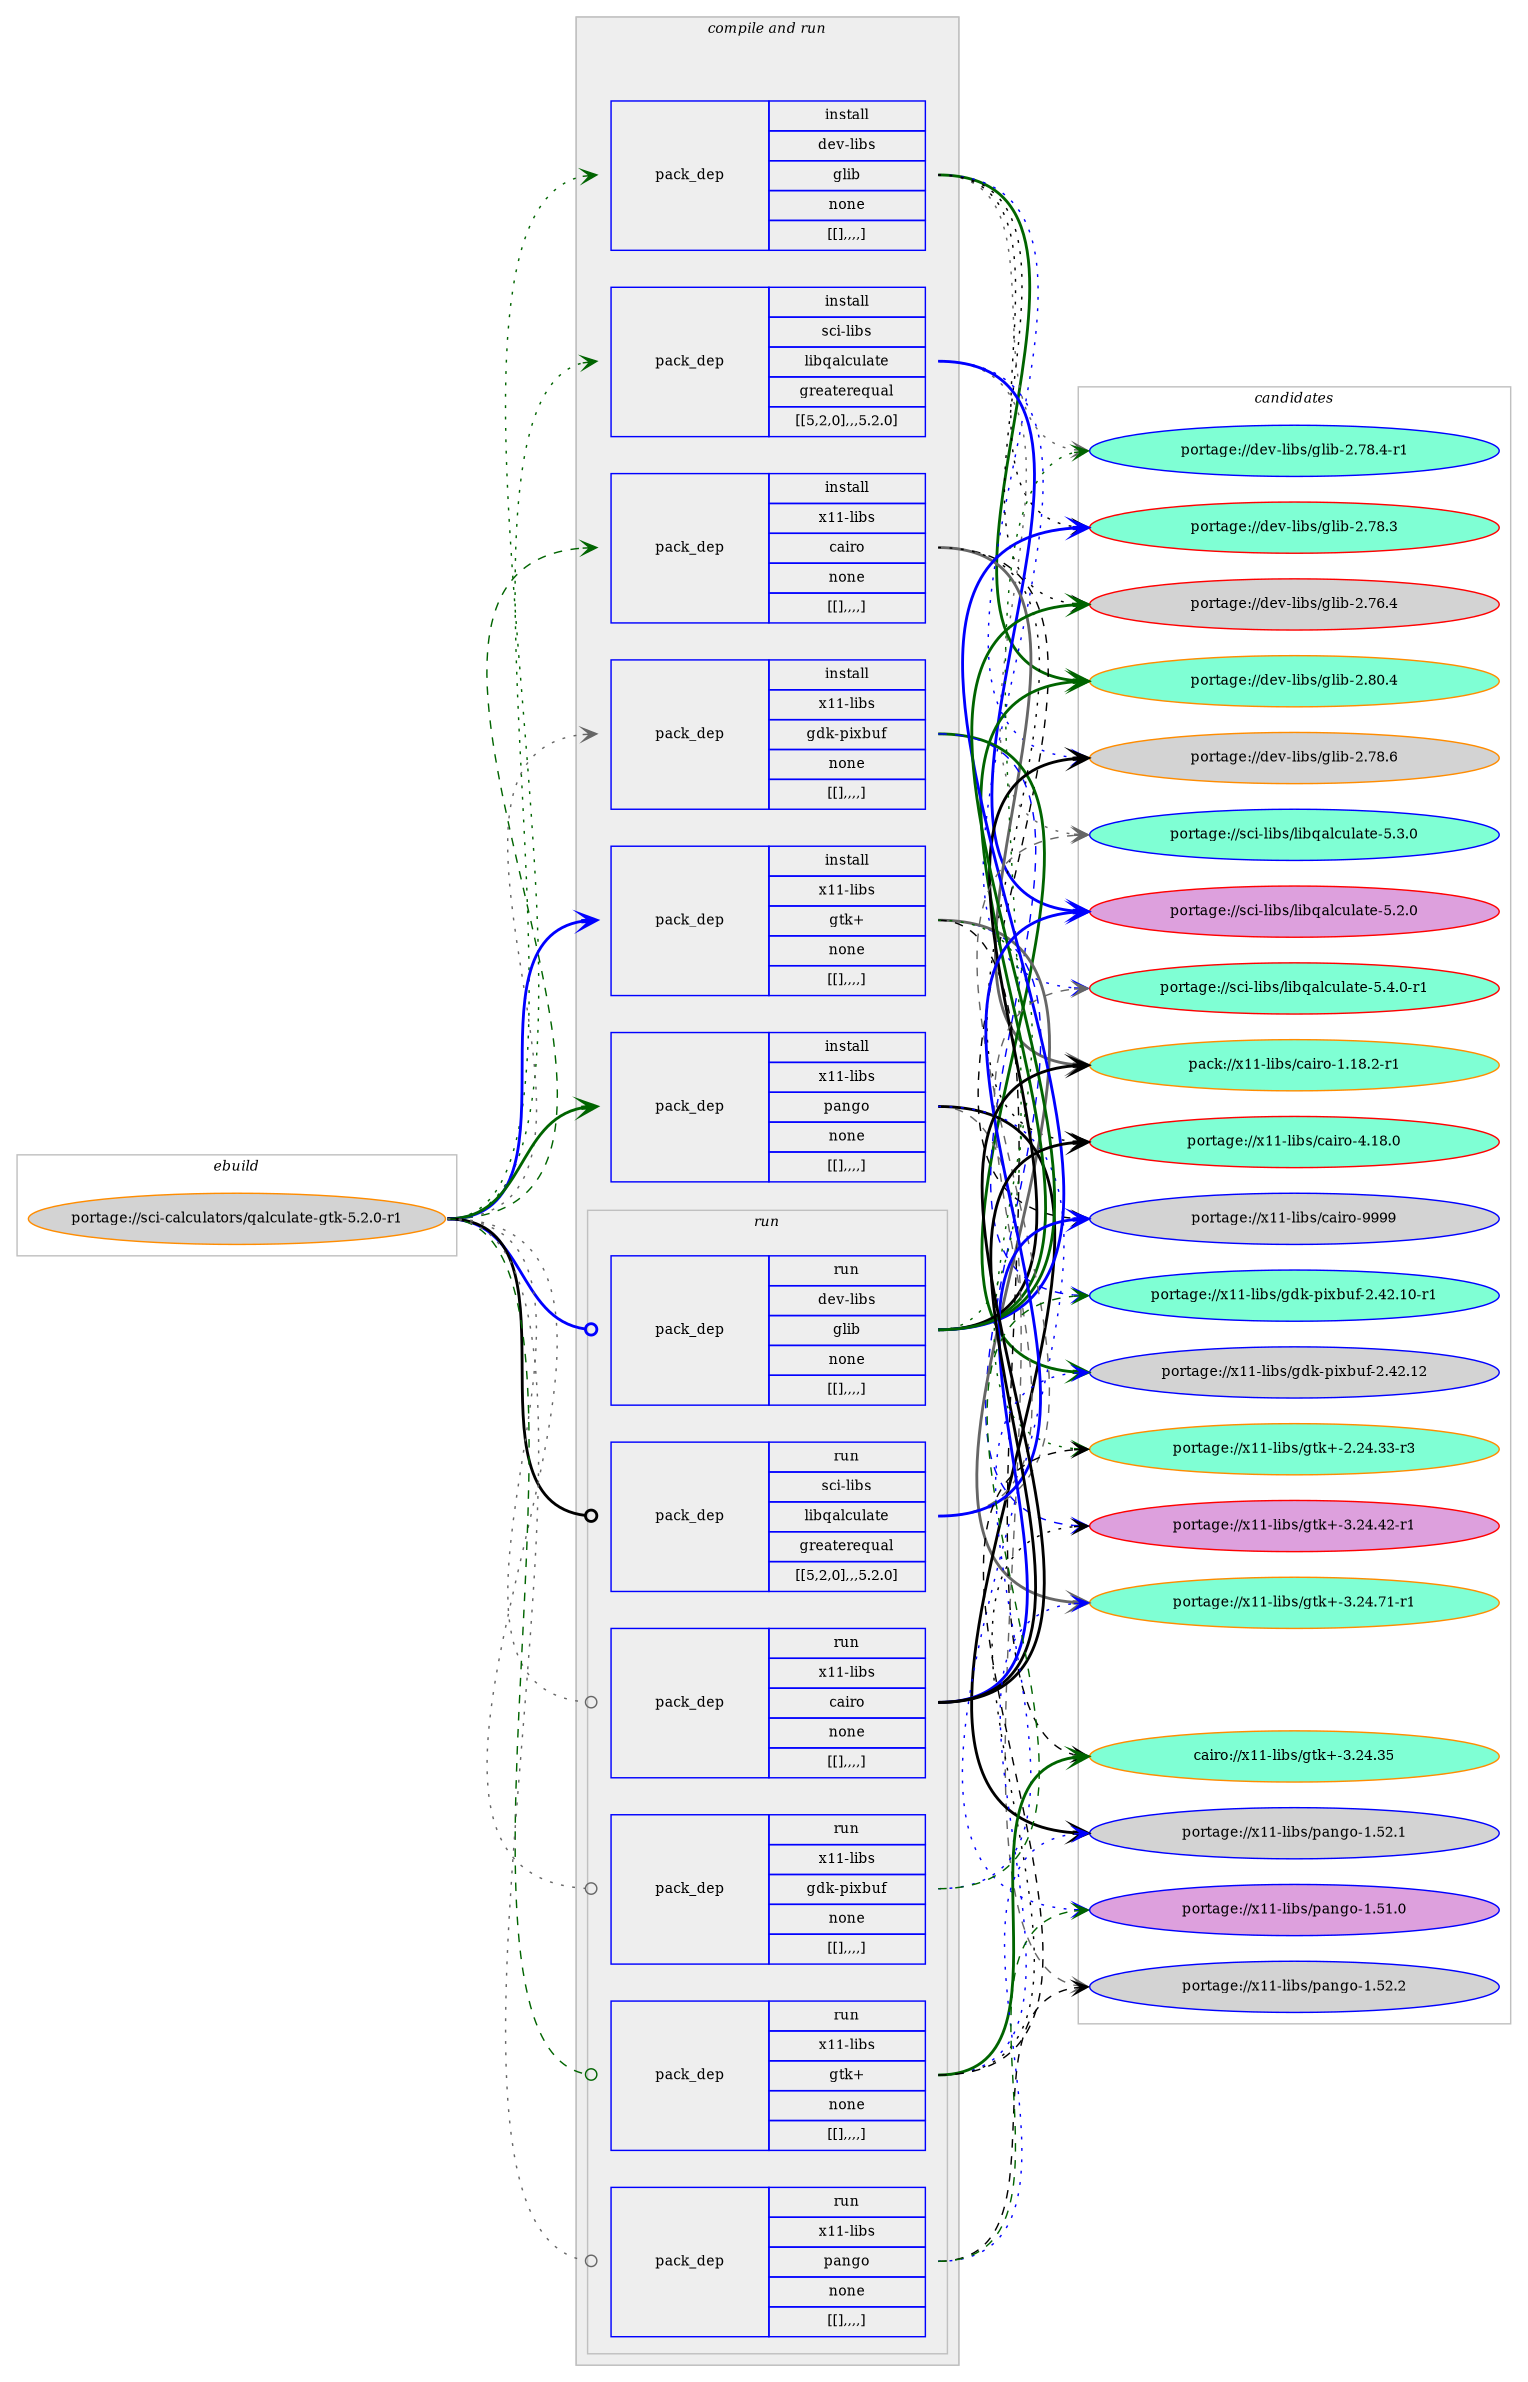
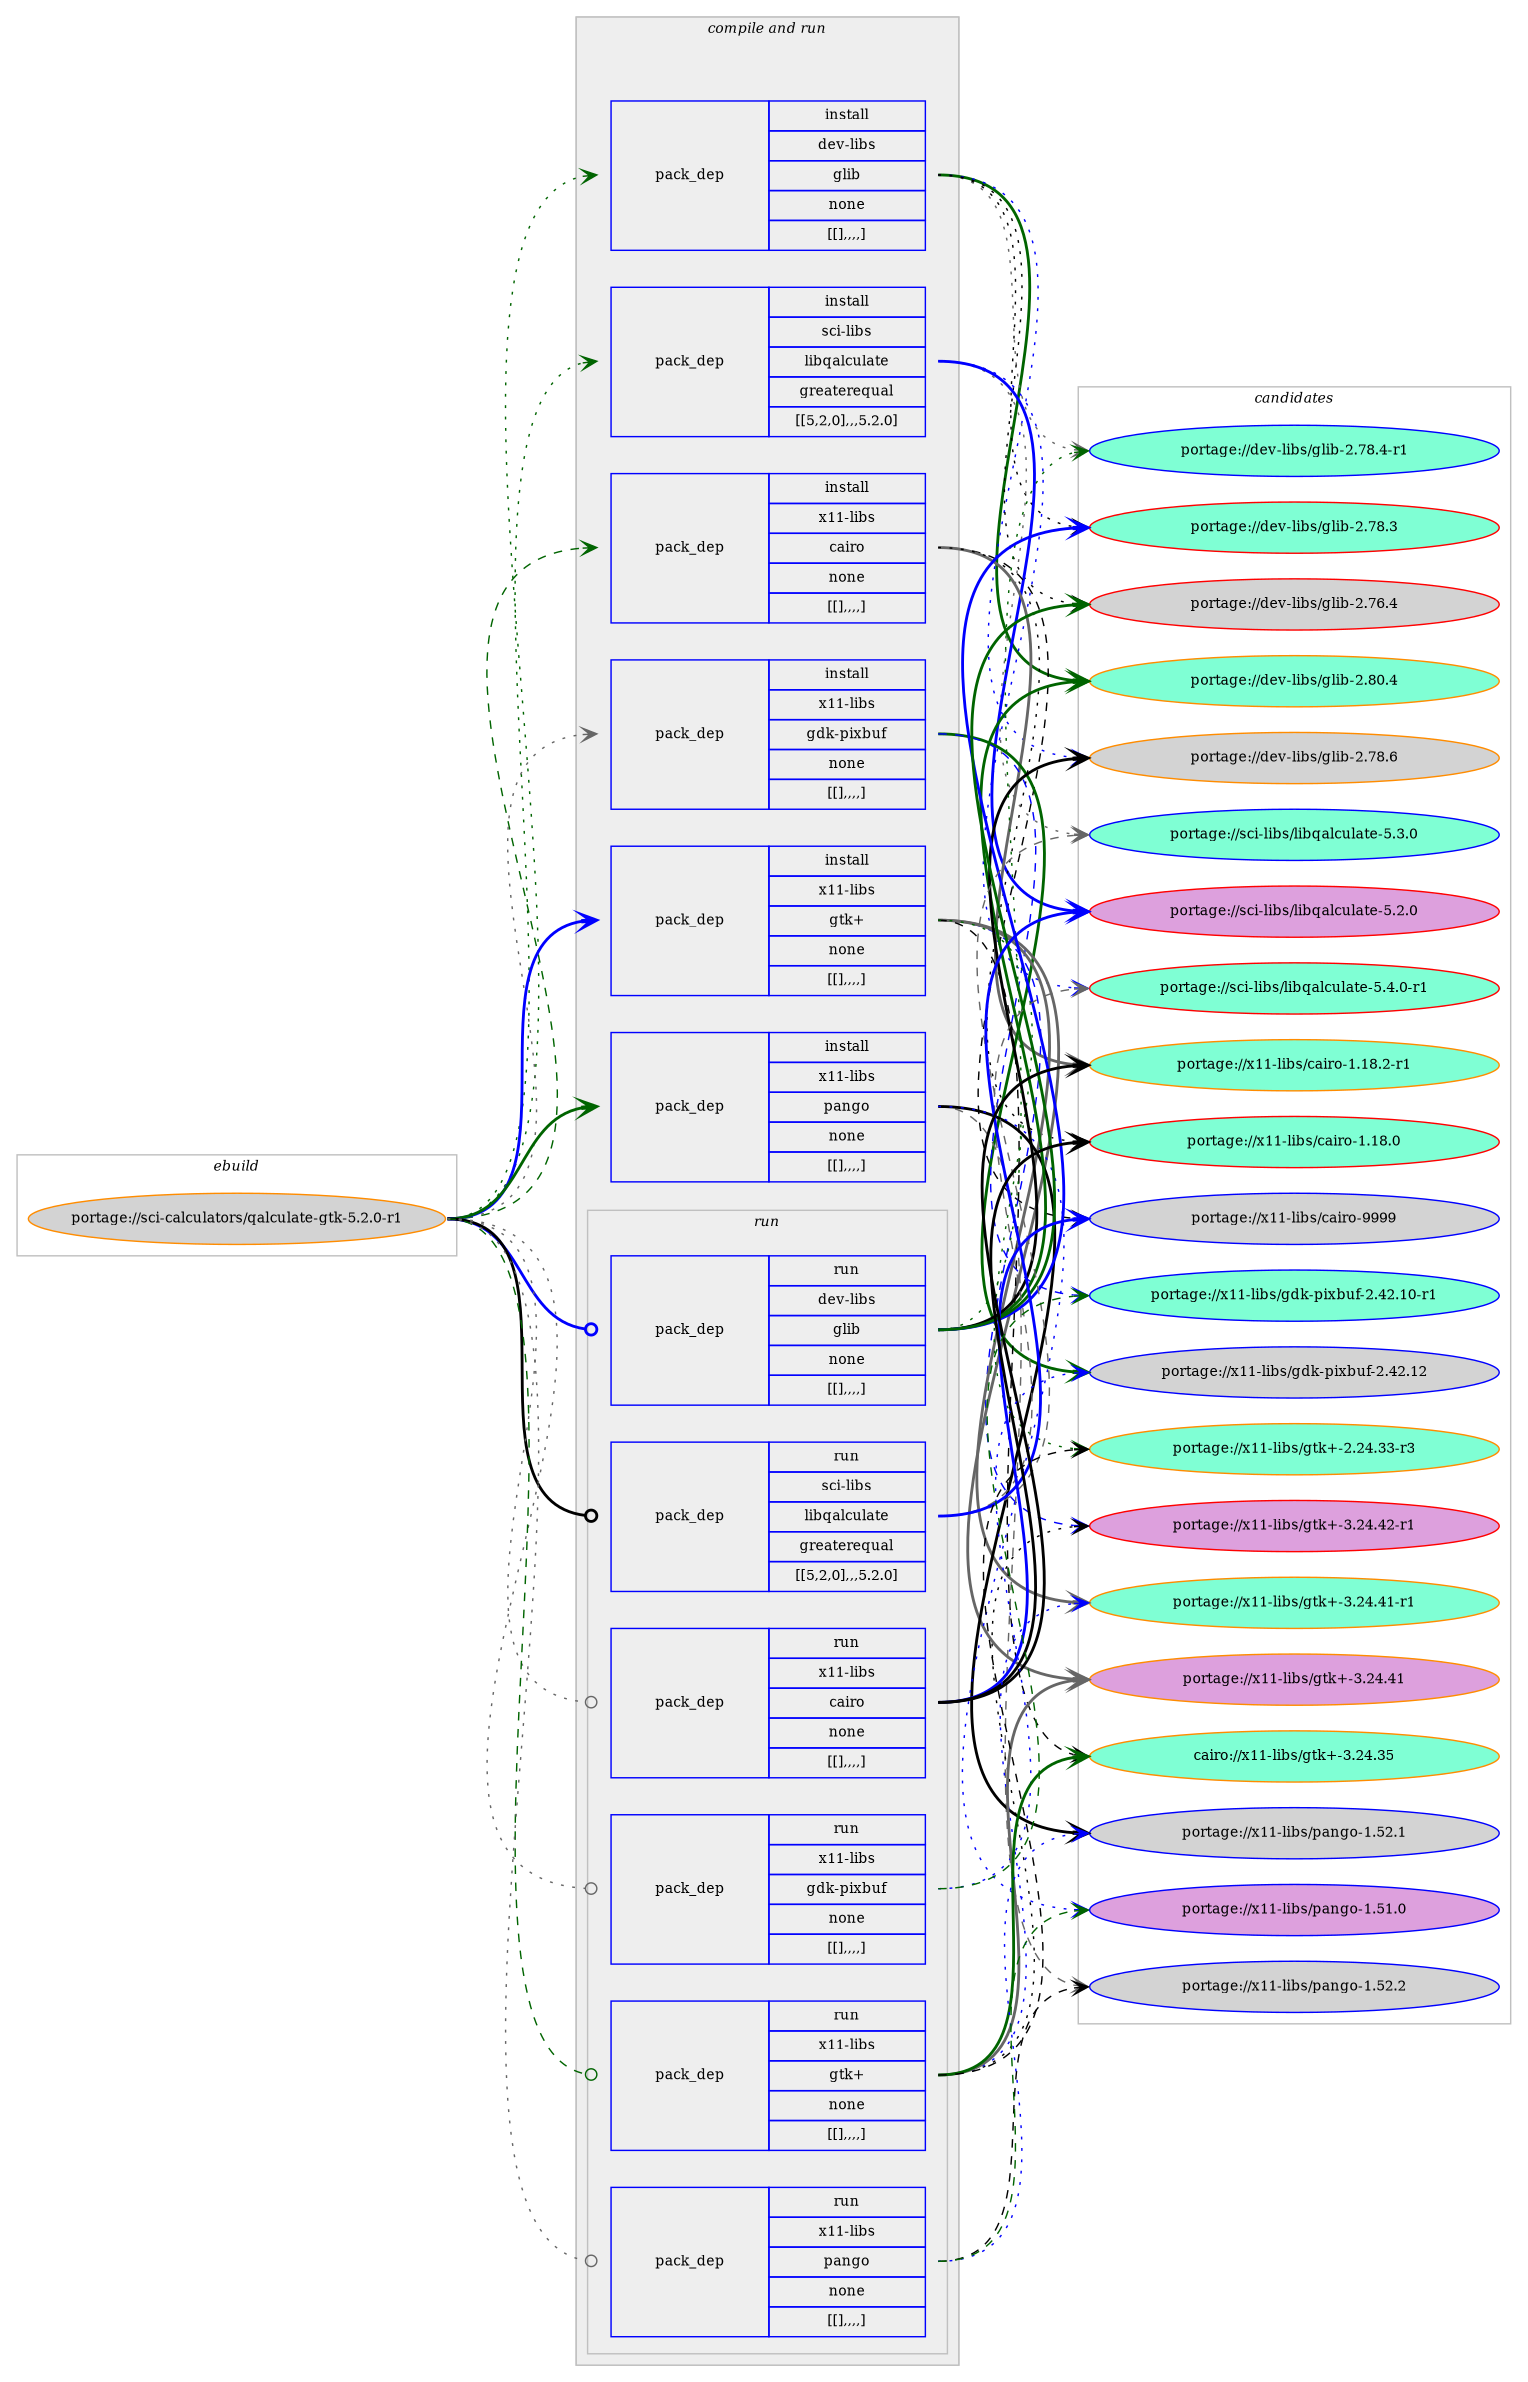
(1294, 1065) -> (1294, 1065)
(1294, 1142) -> (1294, 1142)
(1294, 1603) -> (1294, 1603)
none -> (1294, 1680)
